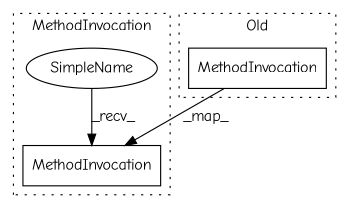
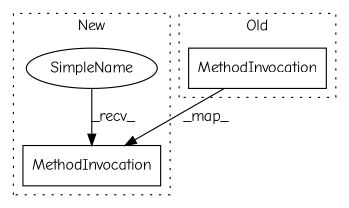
(92, 26) -> (92, 26)
